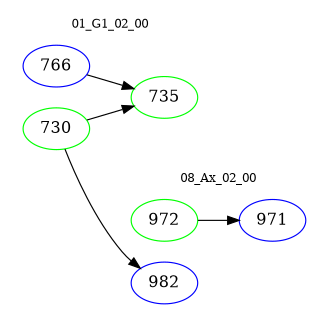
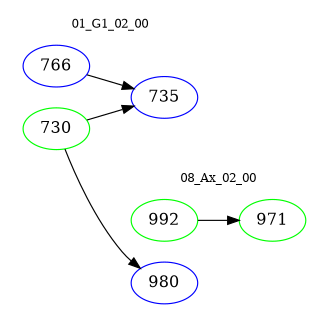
(164, 97) -> (164, 97)
(164, 220) -> (164, 220)
(273, 220) -> (273, 220)
(164, 283) -> (164, 283)
